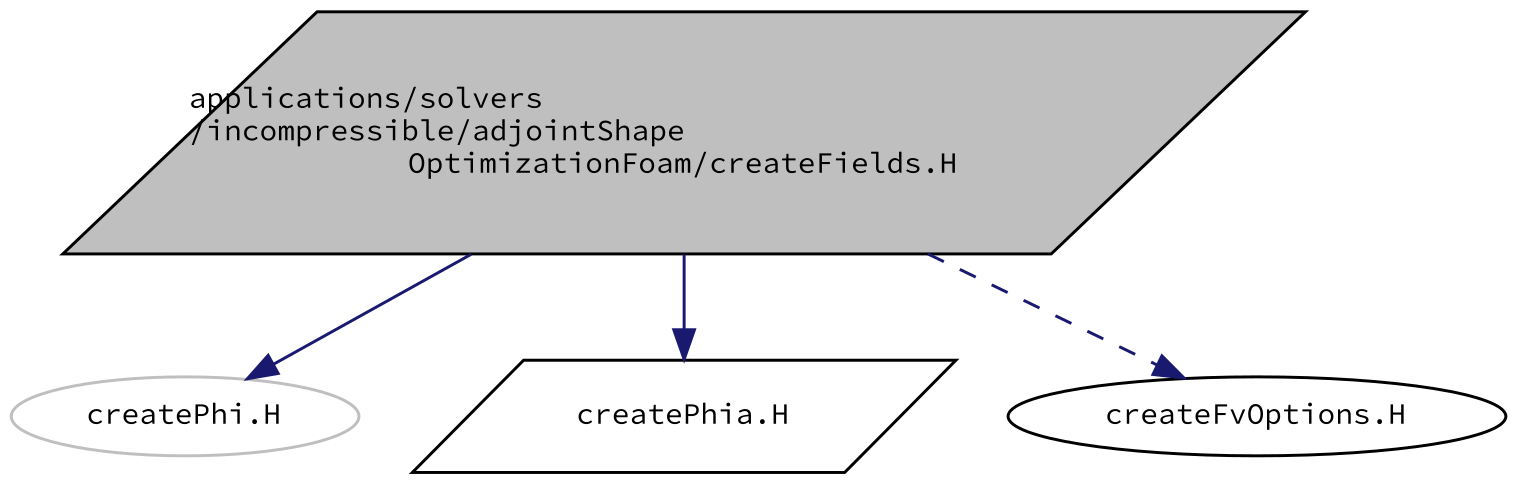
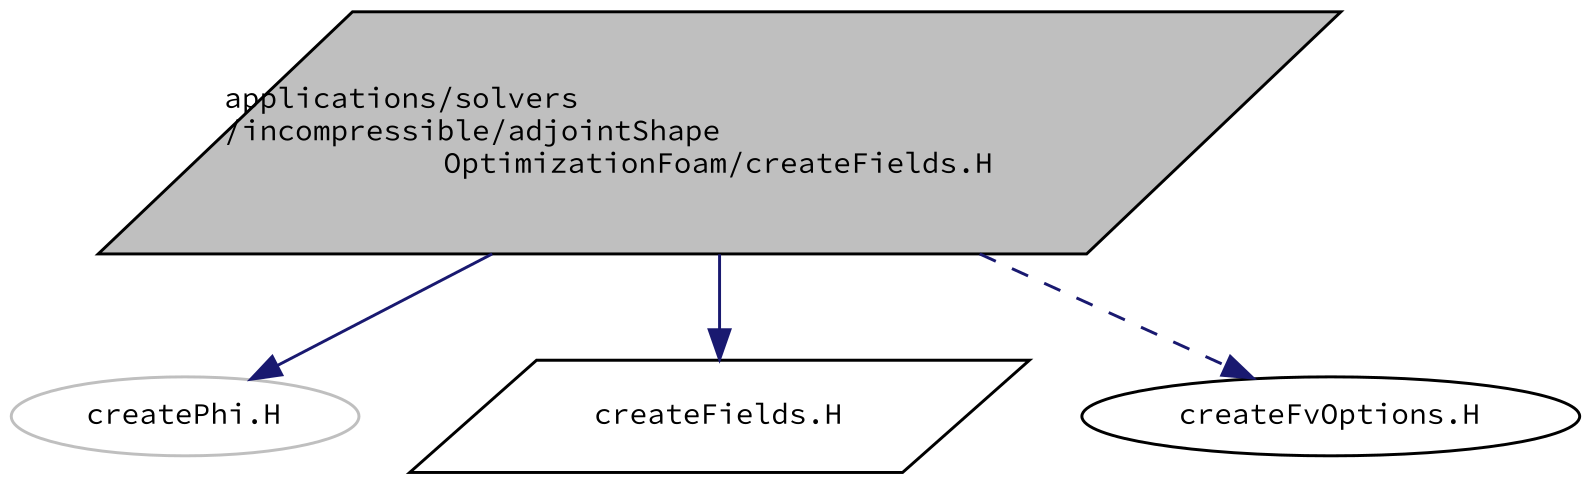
(684, 416) -> (720, 416)
